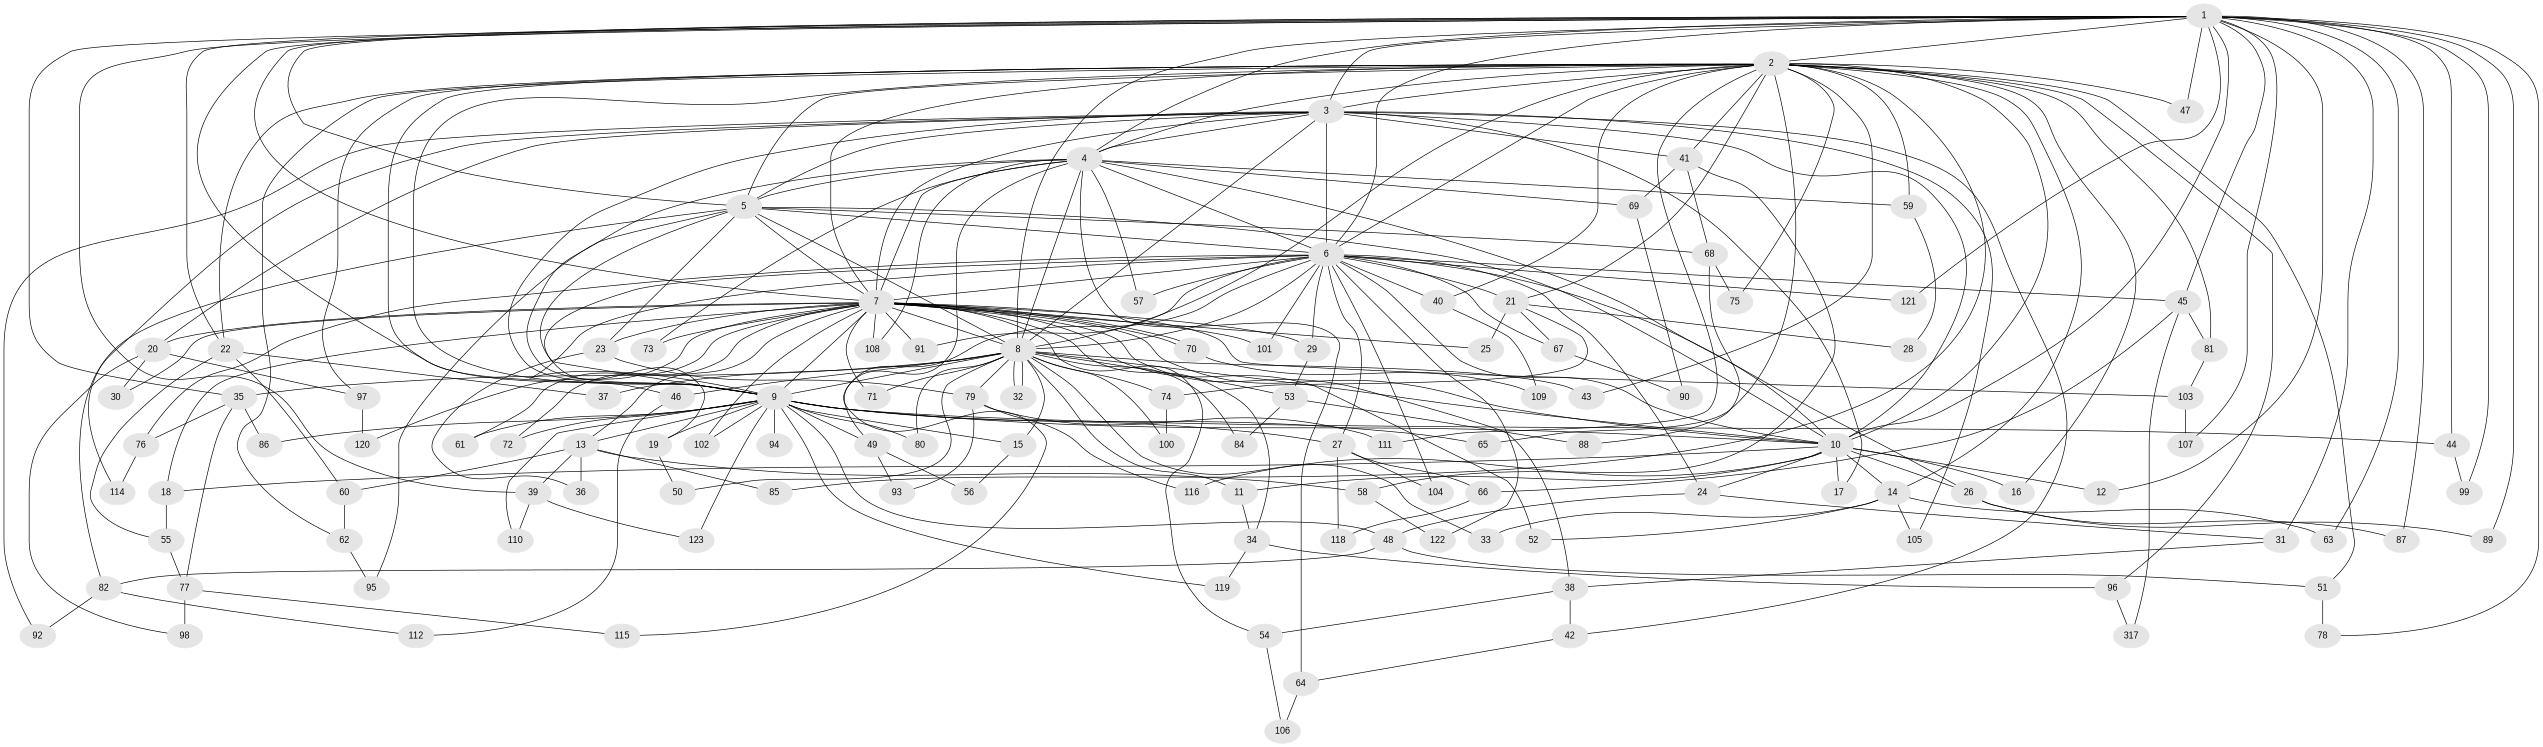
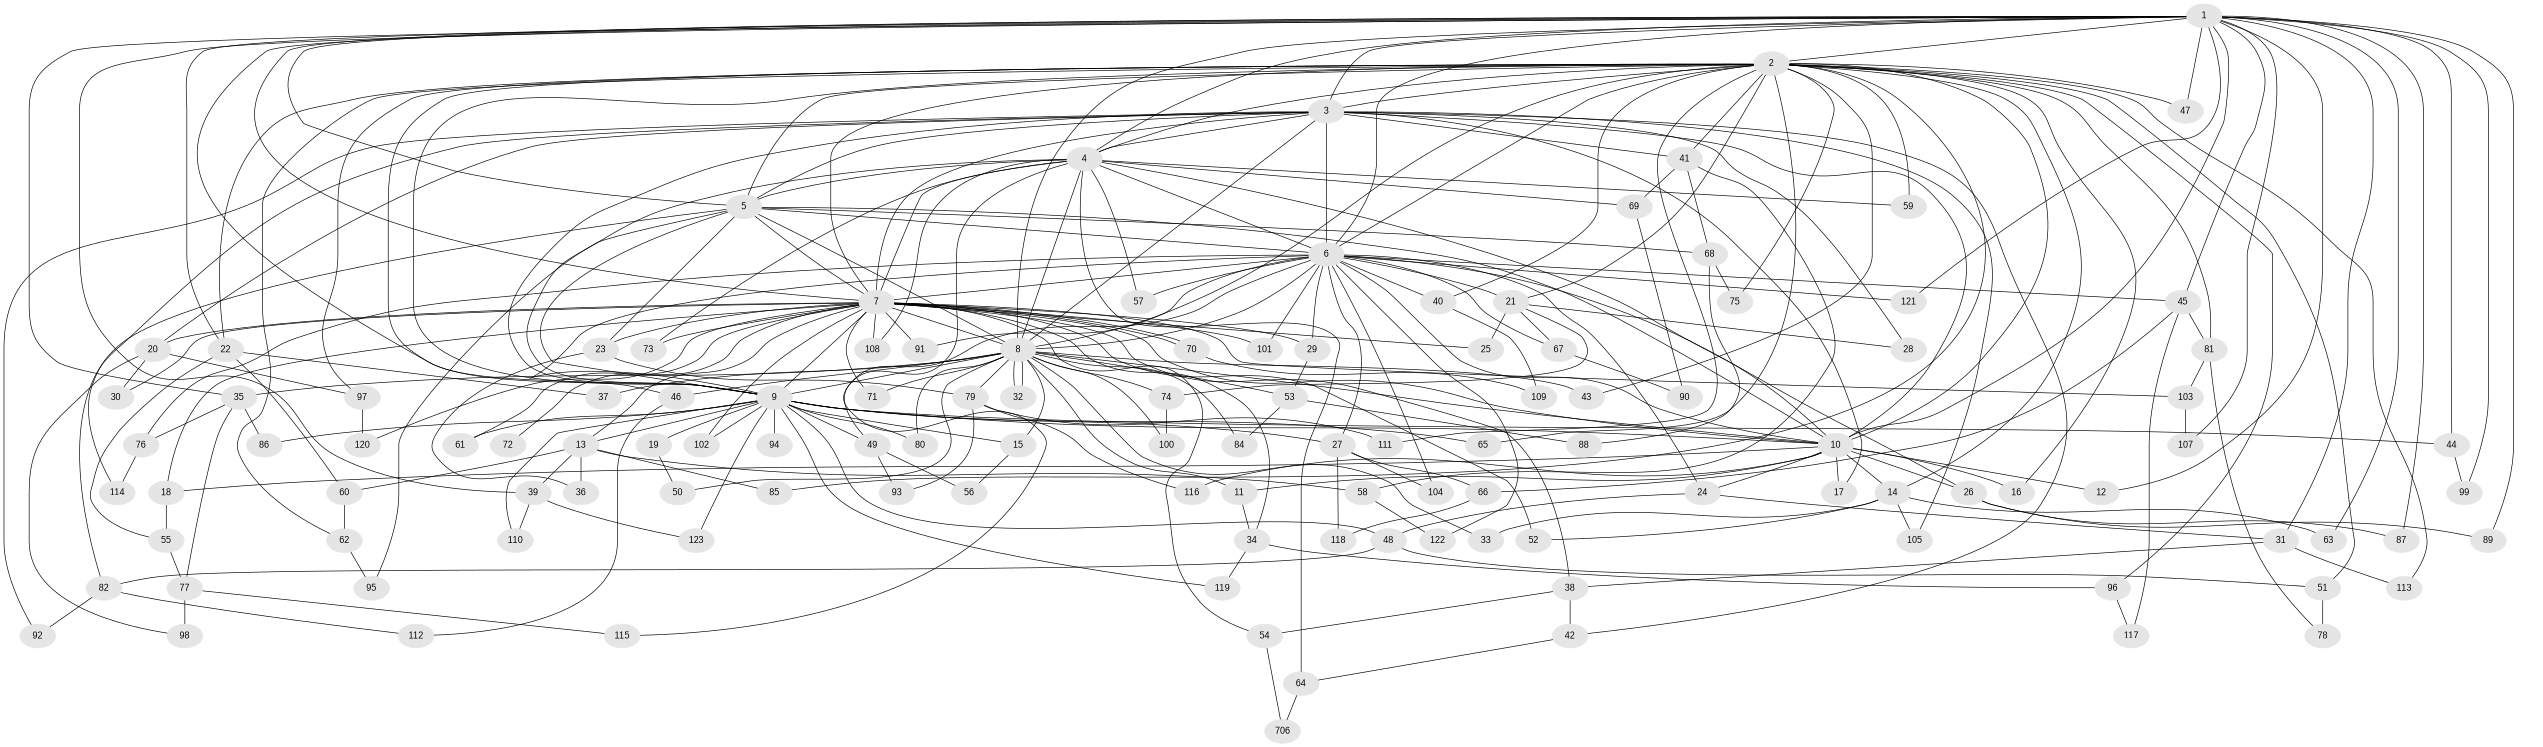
(2539, 268) -> (2238, 504)
(1934, 273) -> (1711, 148)
(638, 289) -> none
(580, 423) -> none
none -> (2404, 588)
(2131, 636) -> (2131, 636)
(1283, 731) -> (1283, 731)
